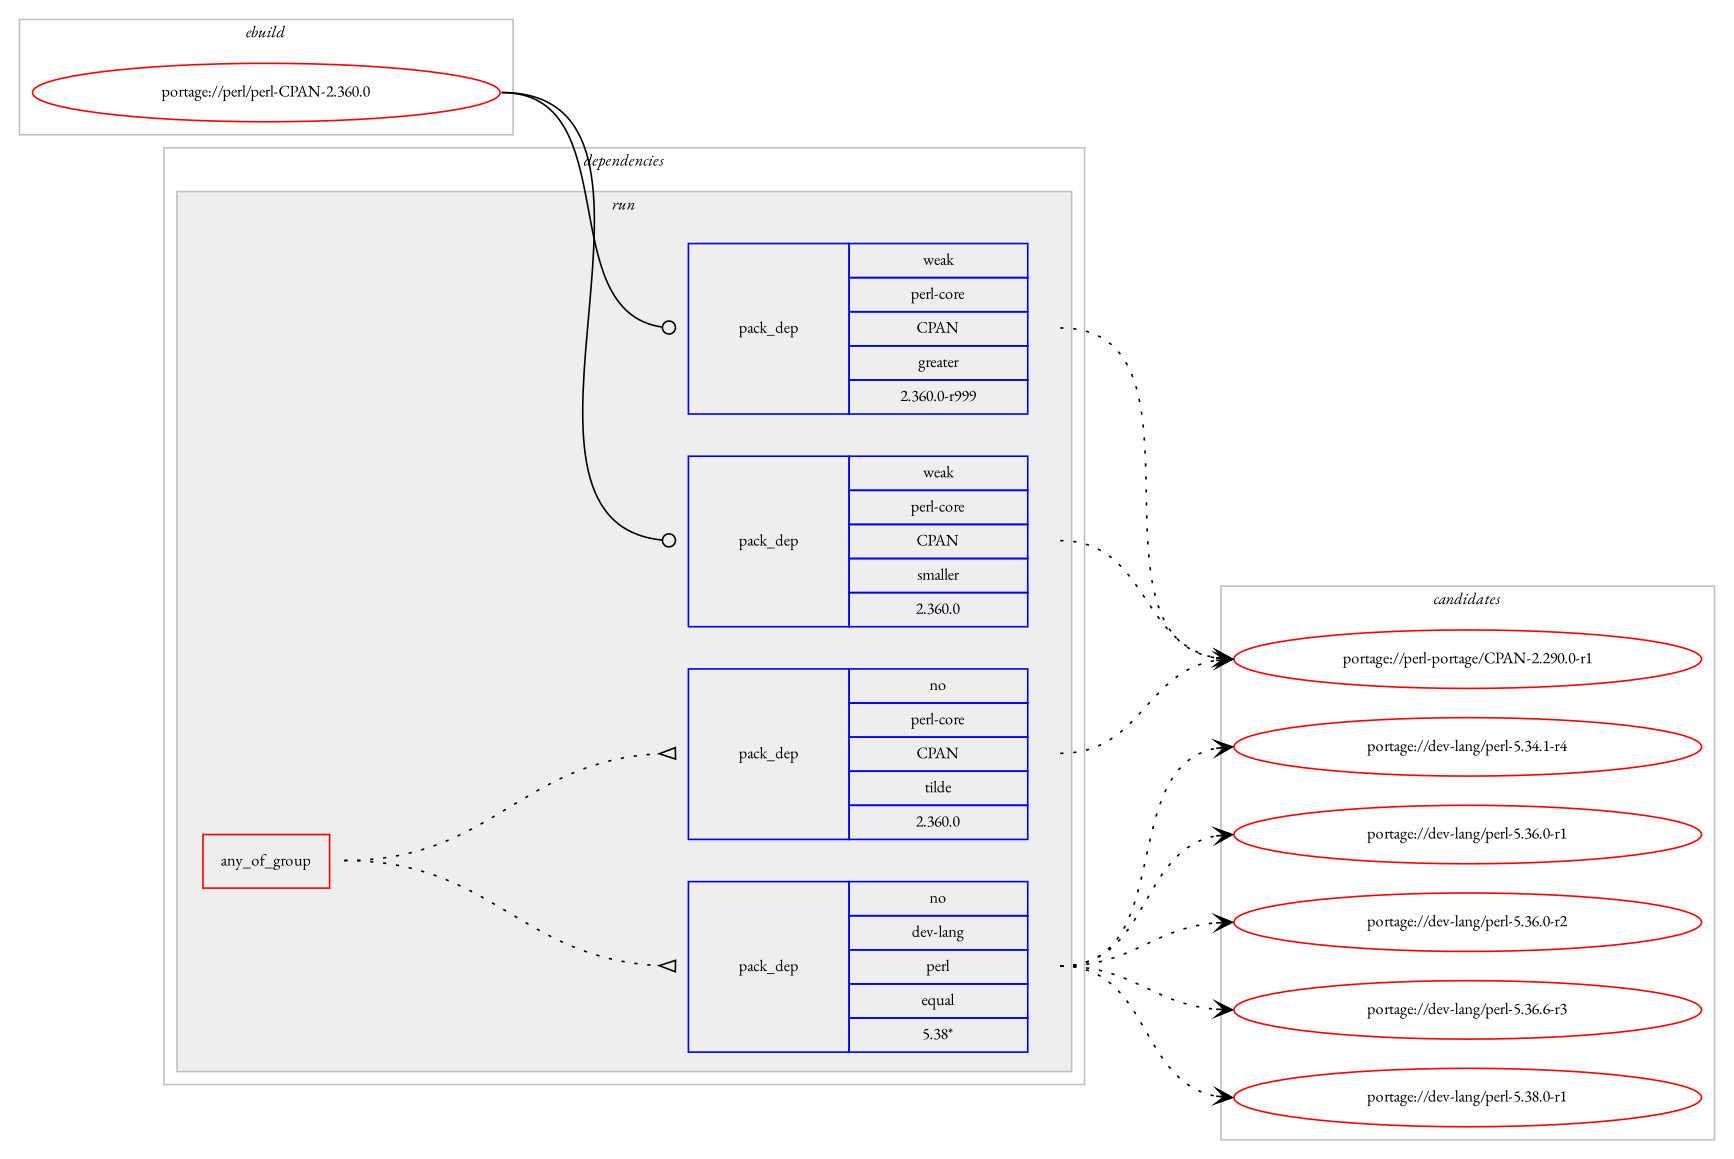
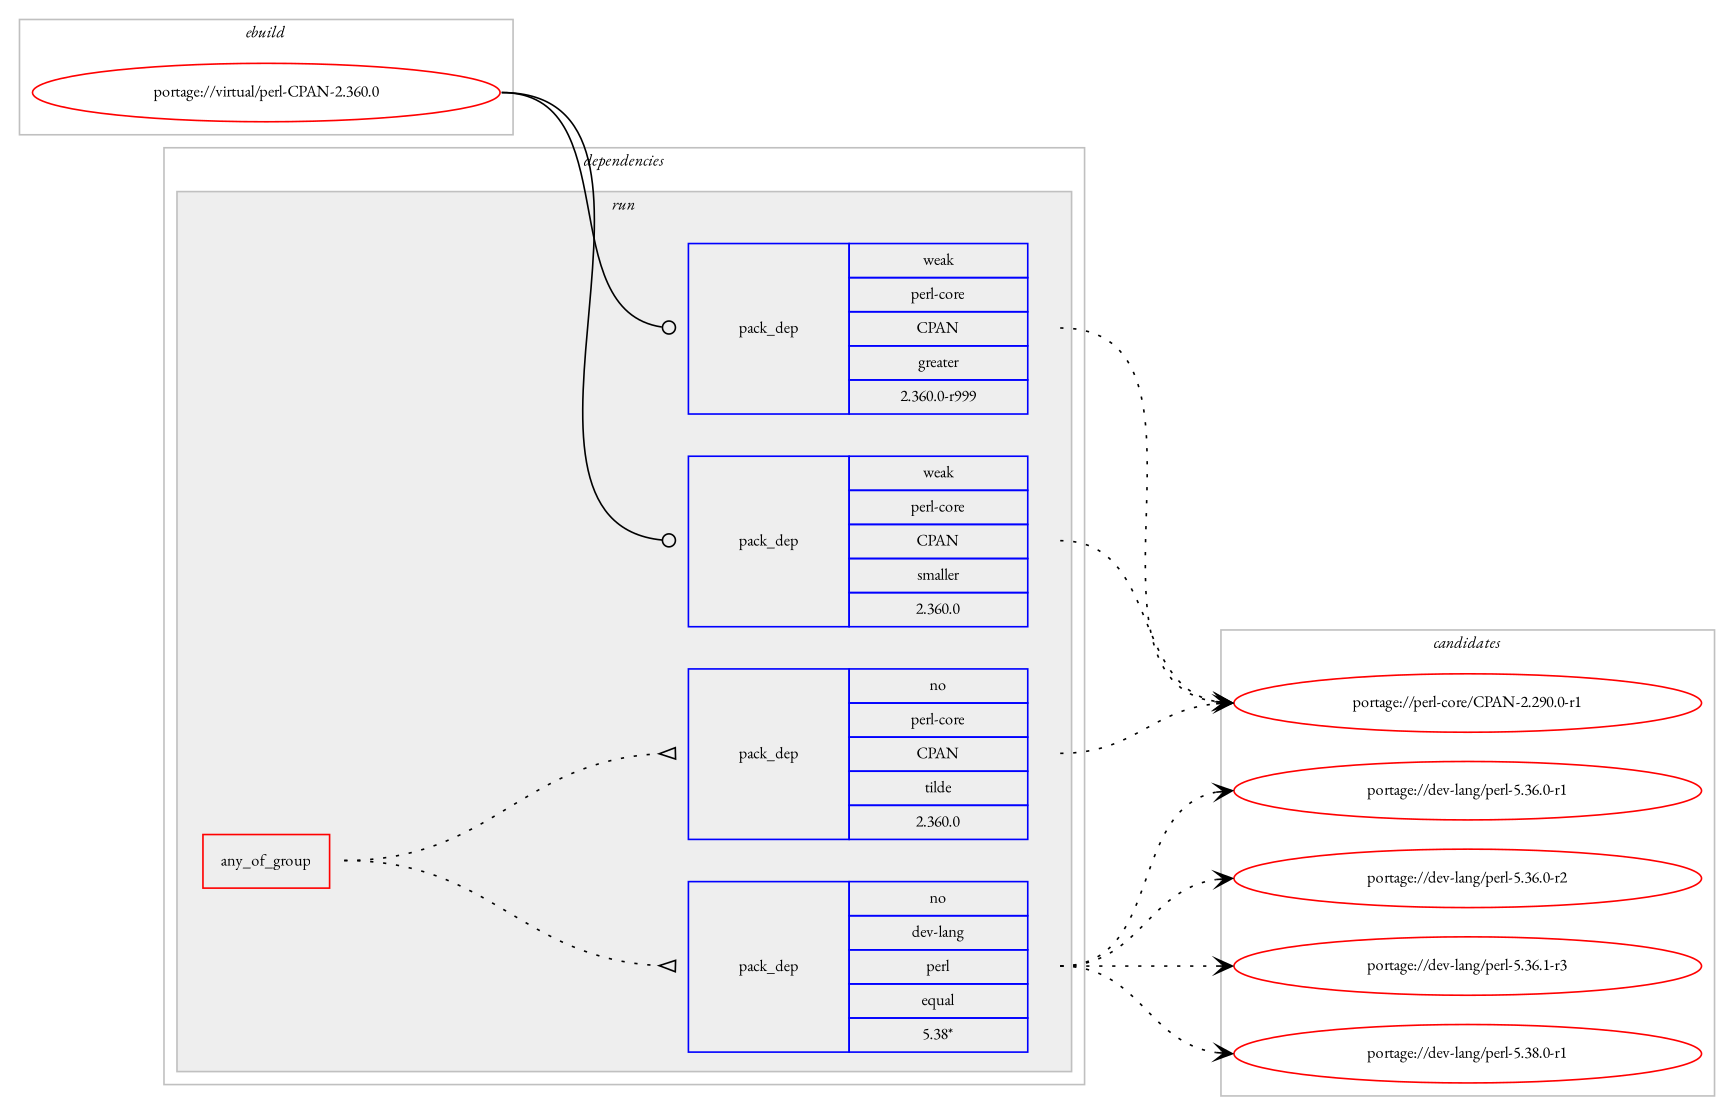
(266, 93) -> (266, 93)
(1468, 659) -> (1468, 703)
(1468, 747) -> none
(1468, 1010) -> (1468, 966)
